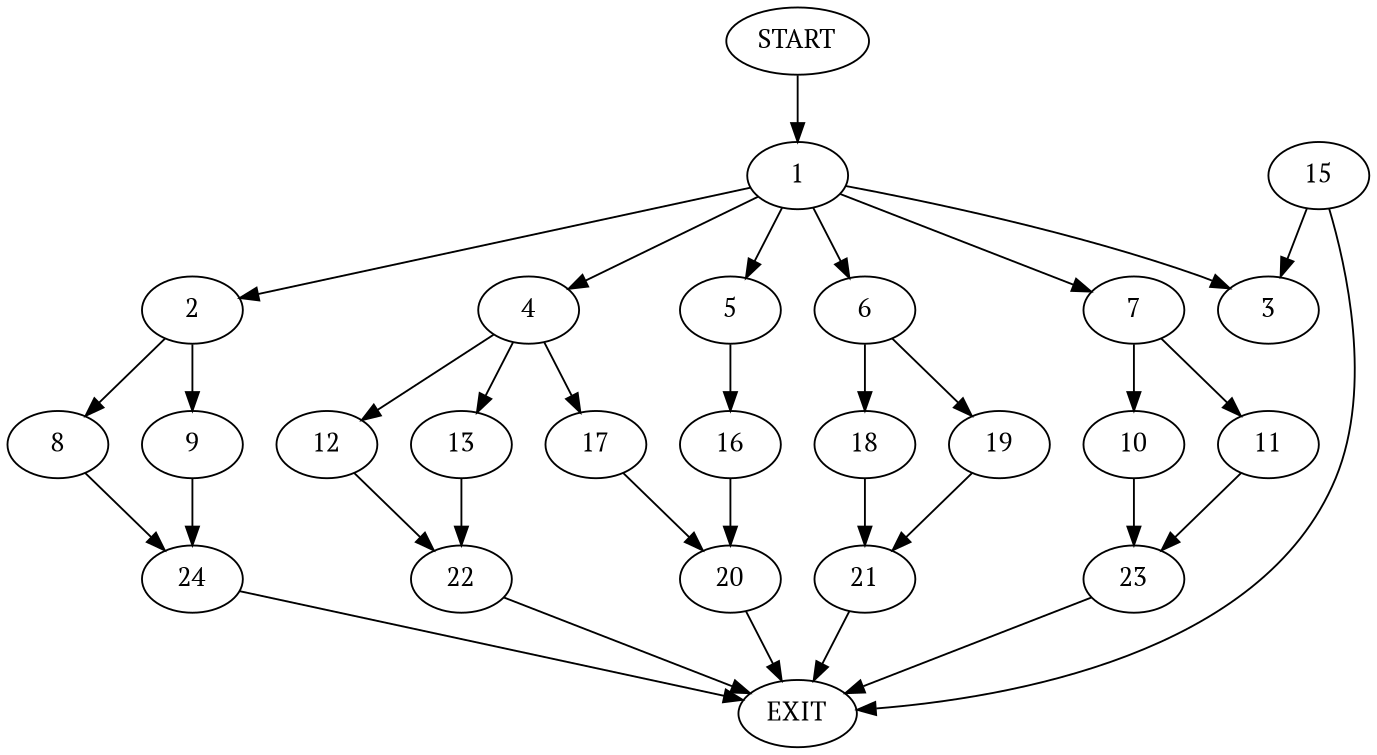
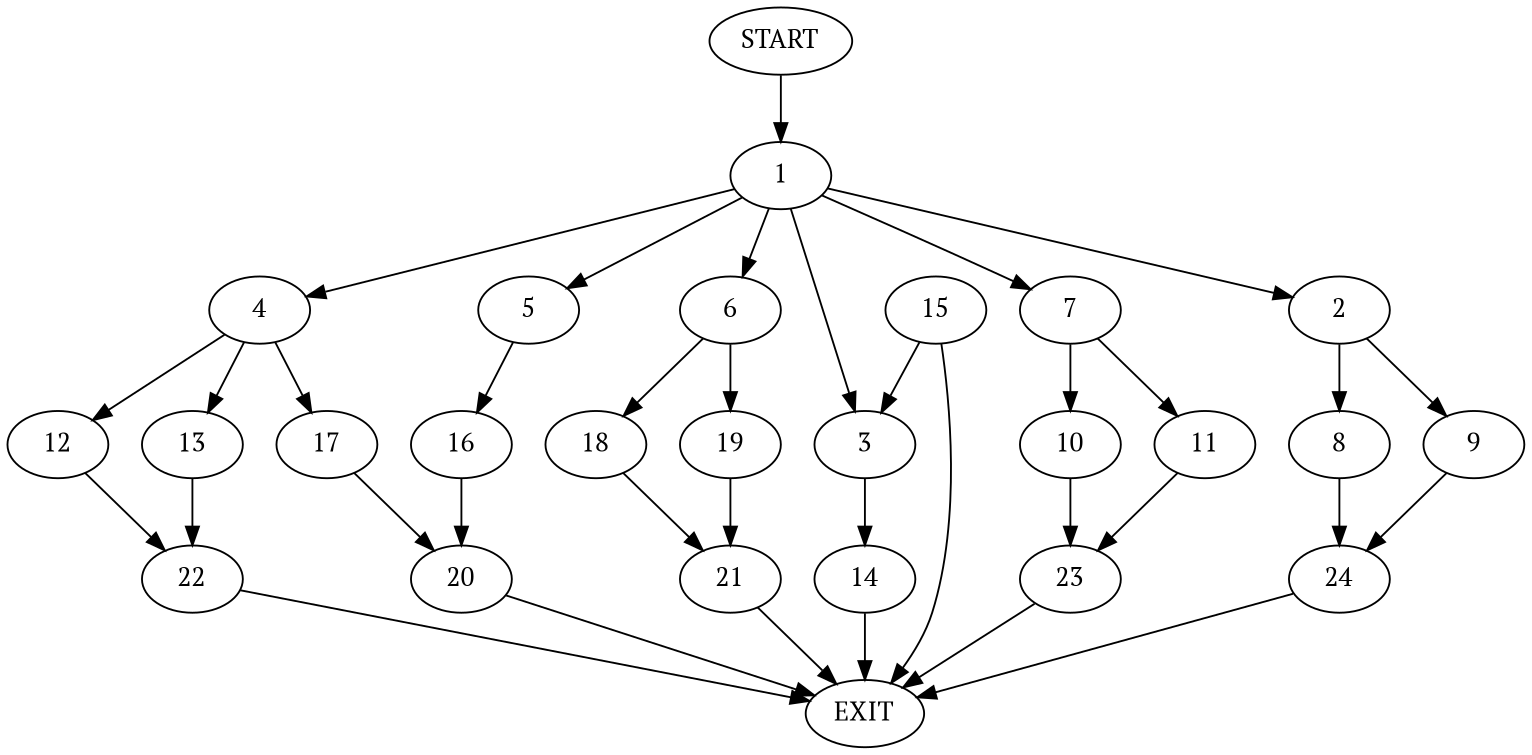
none -> (865, 579)
